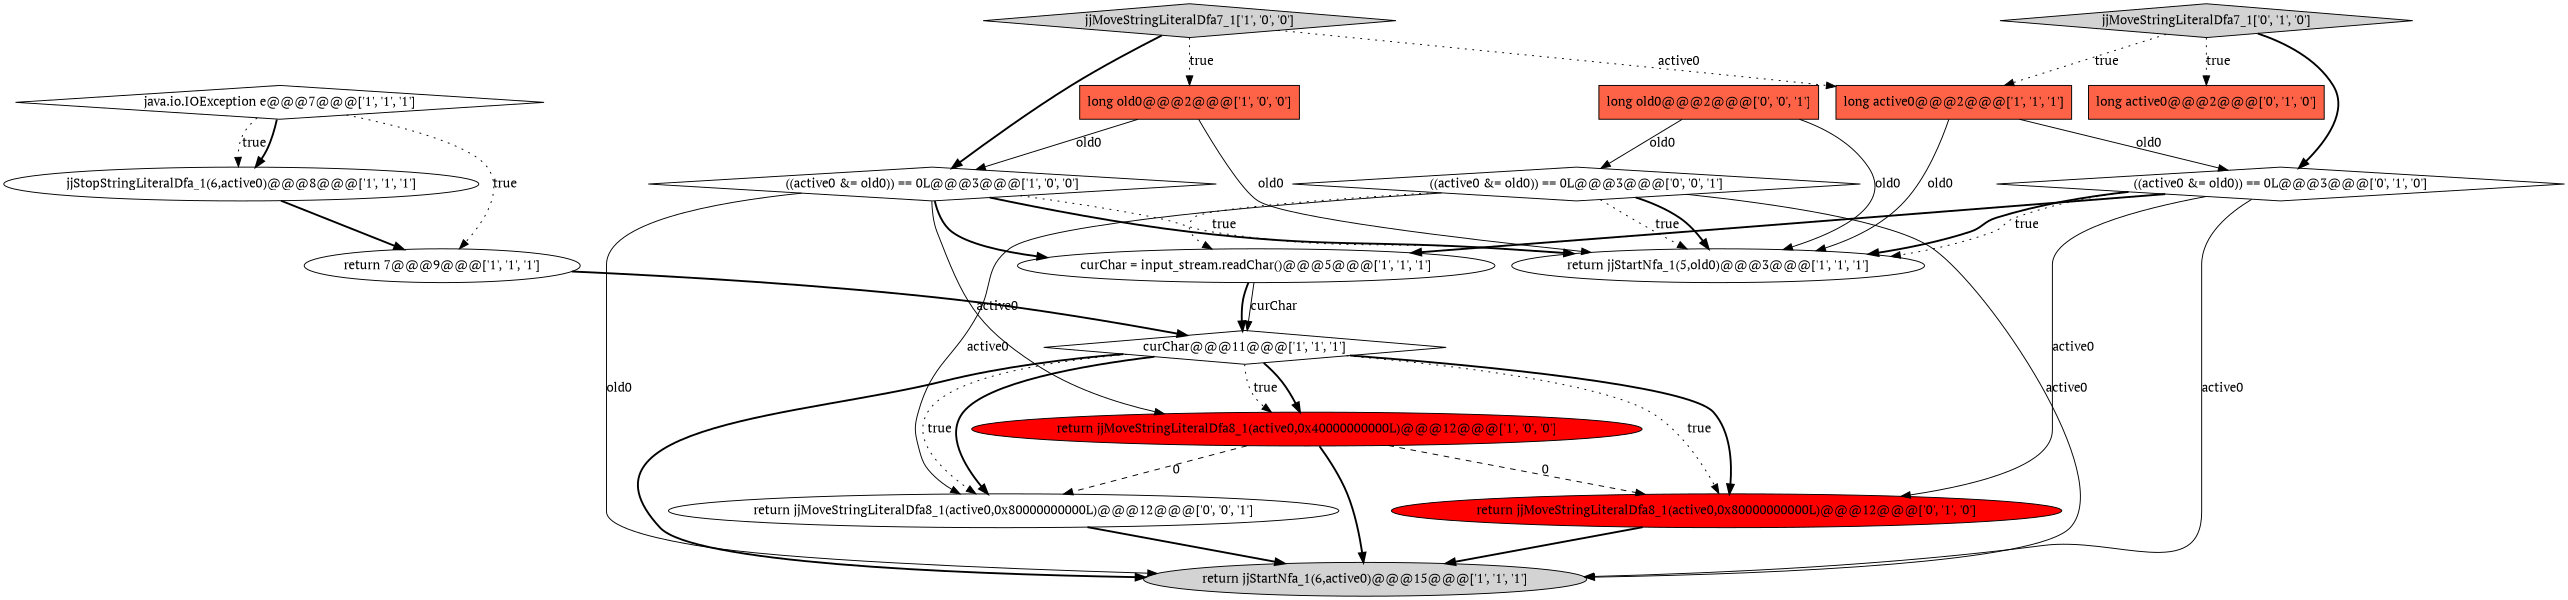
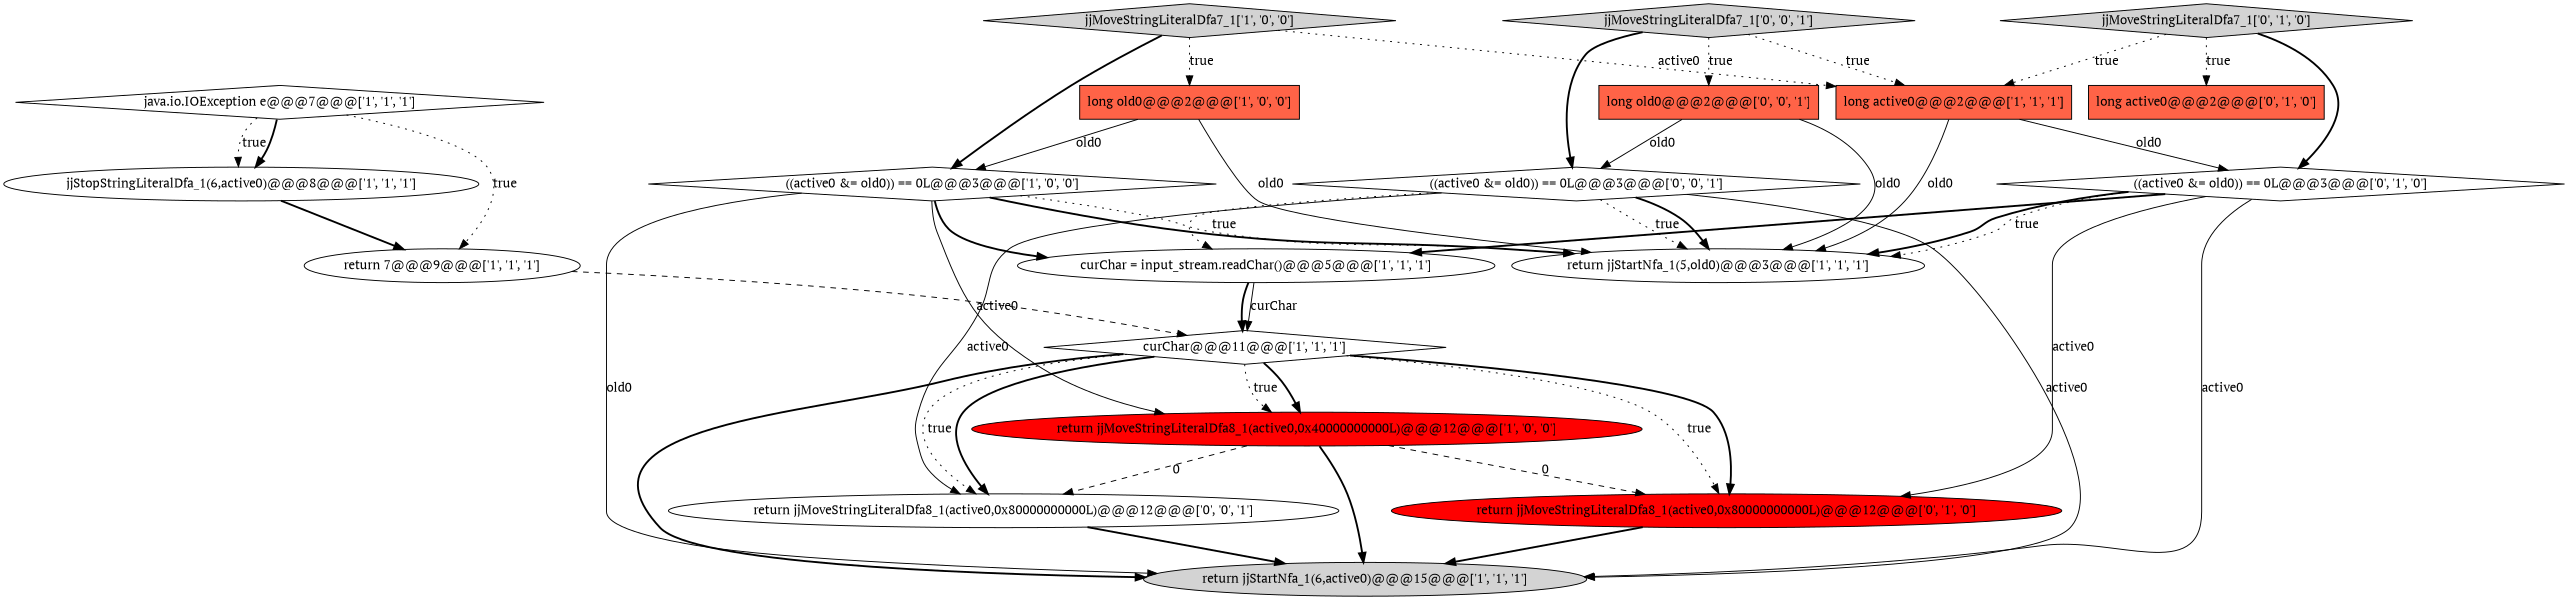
none -> (1709, 21)
(876, 292) -> (876, 292)
